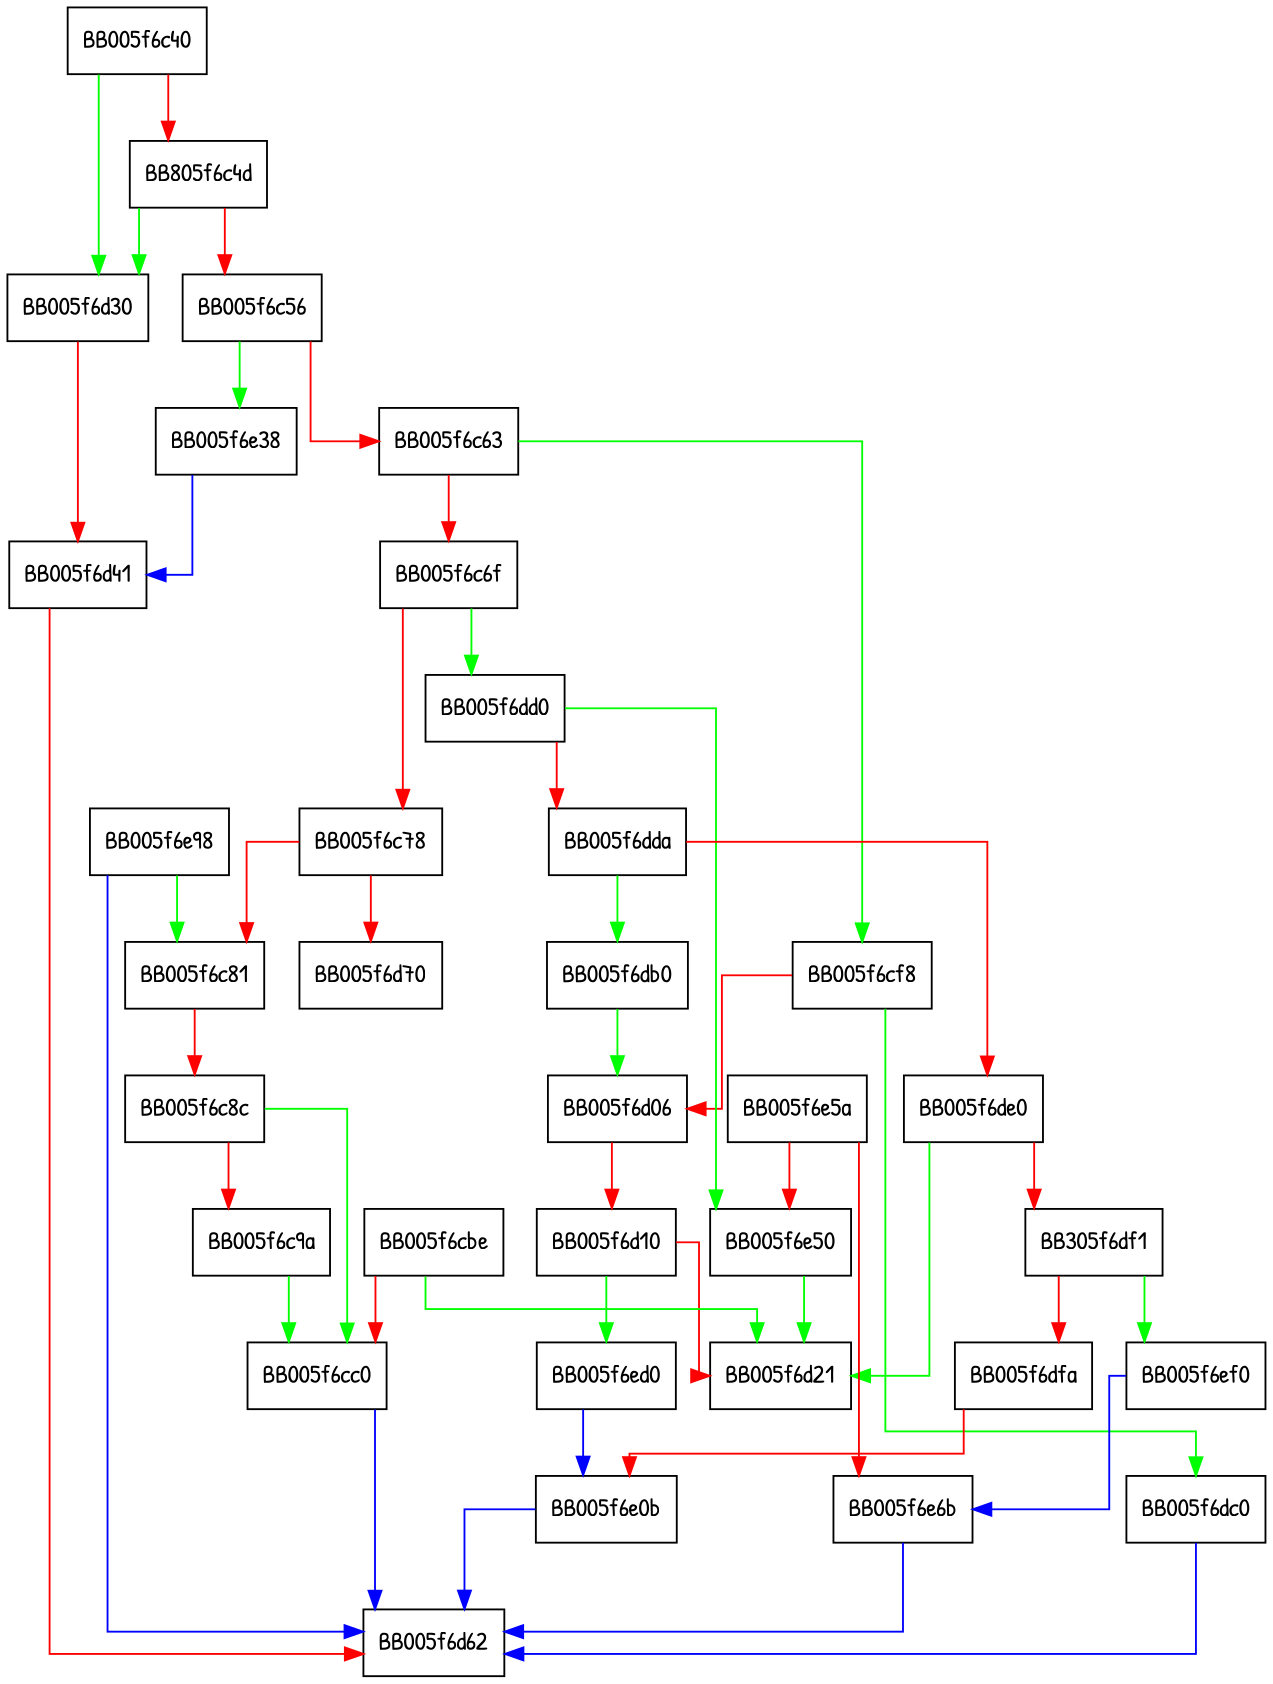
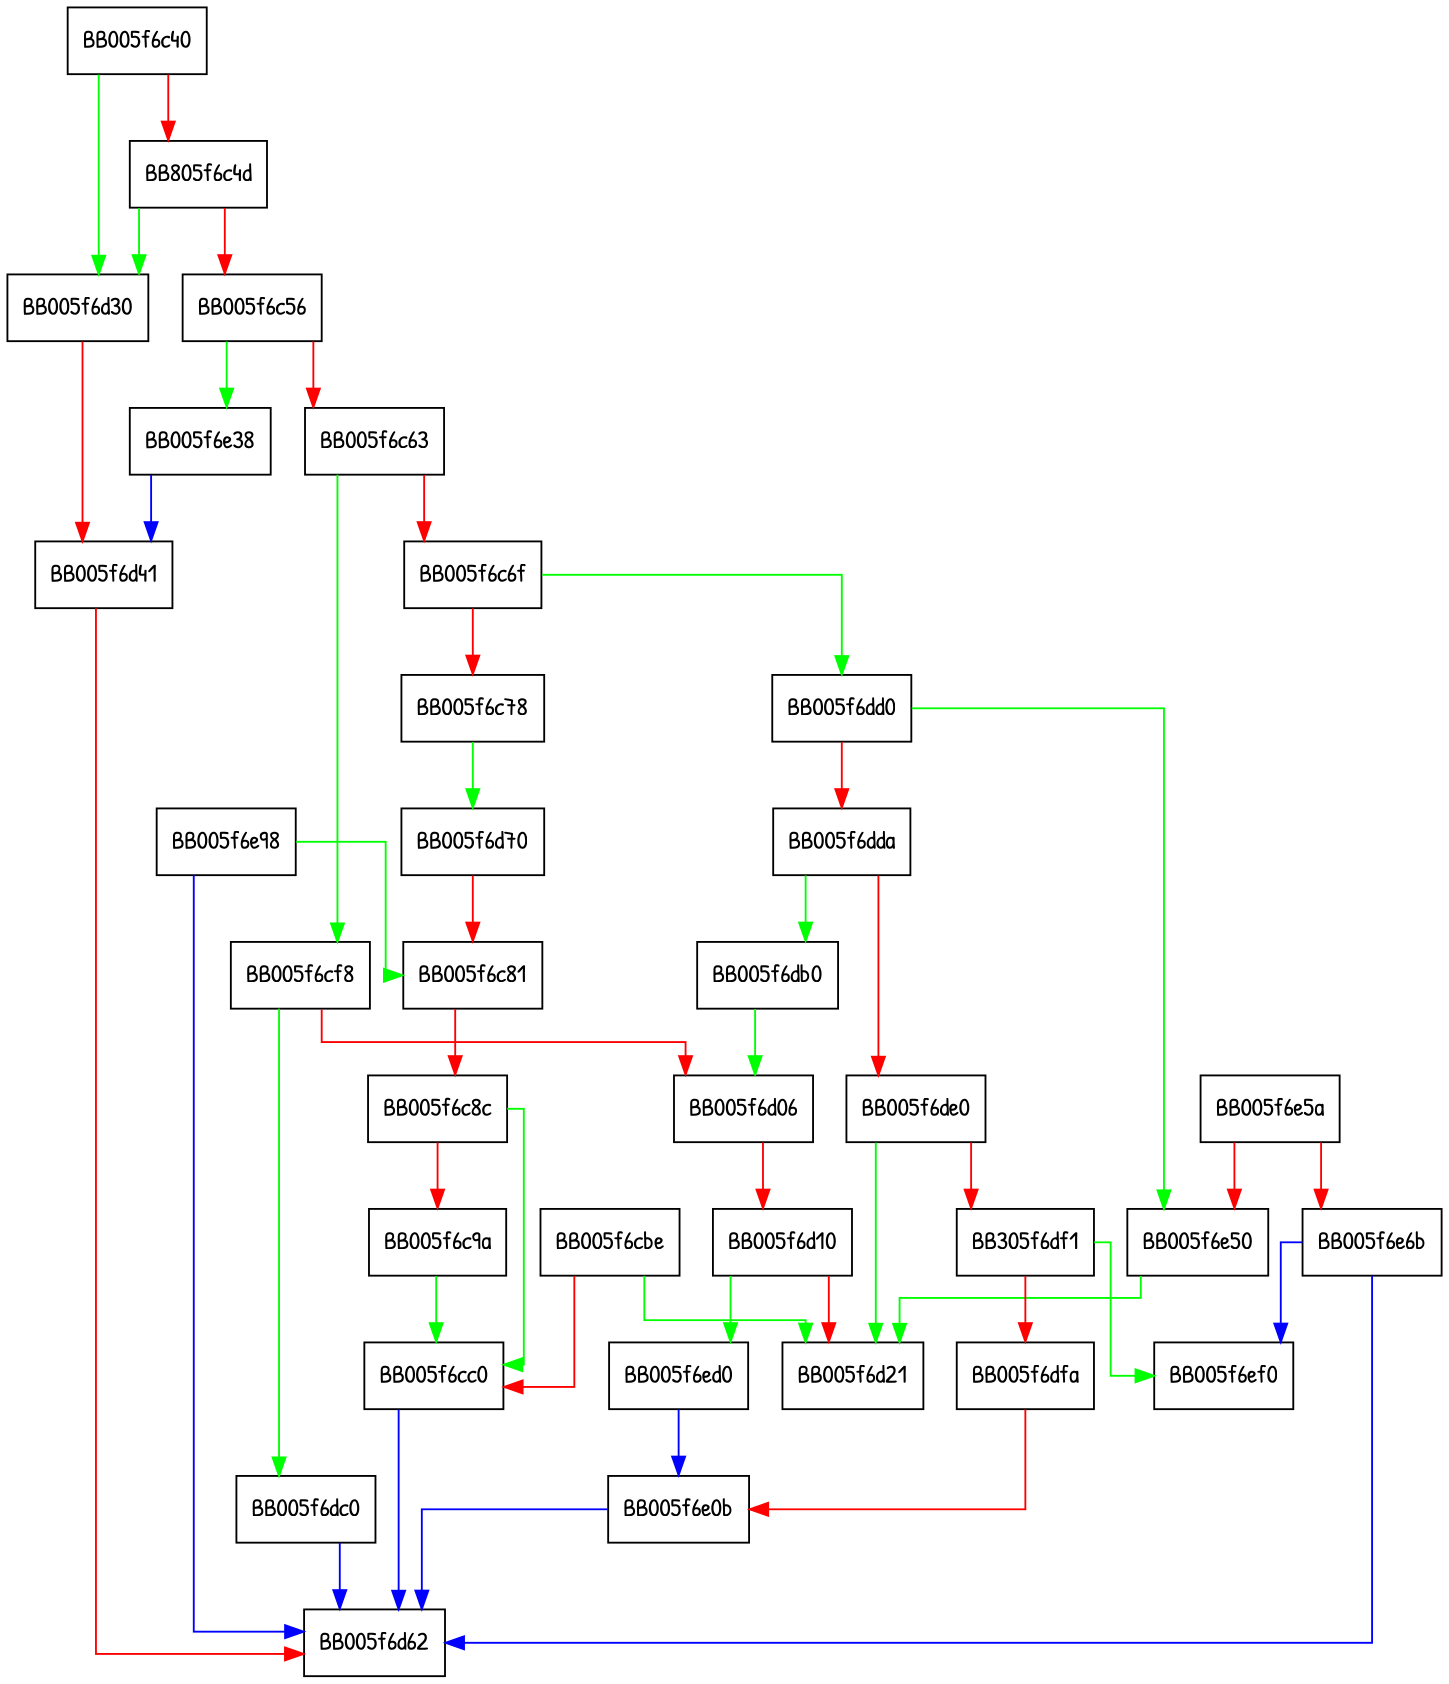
(247, 856) -> (473, 899)
(371, 899) -> (473, 766)
(1109, 1493) -> (1281, 1272)
